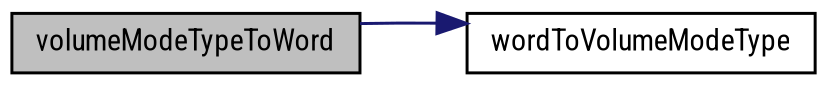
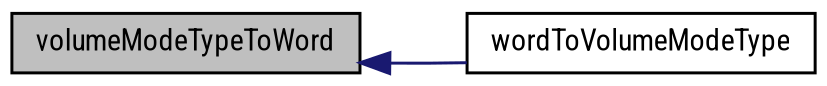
(398, 23) -> (428, 63)
